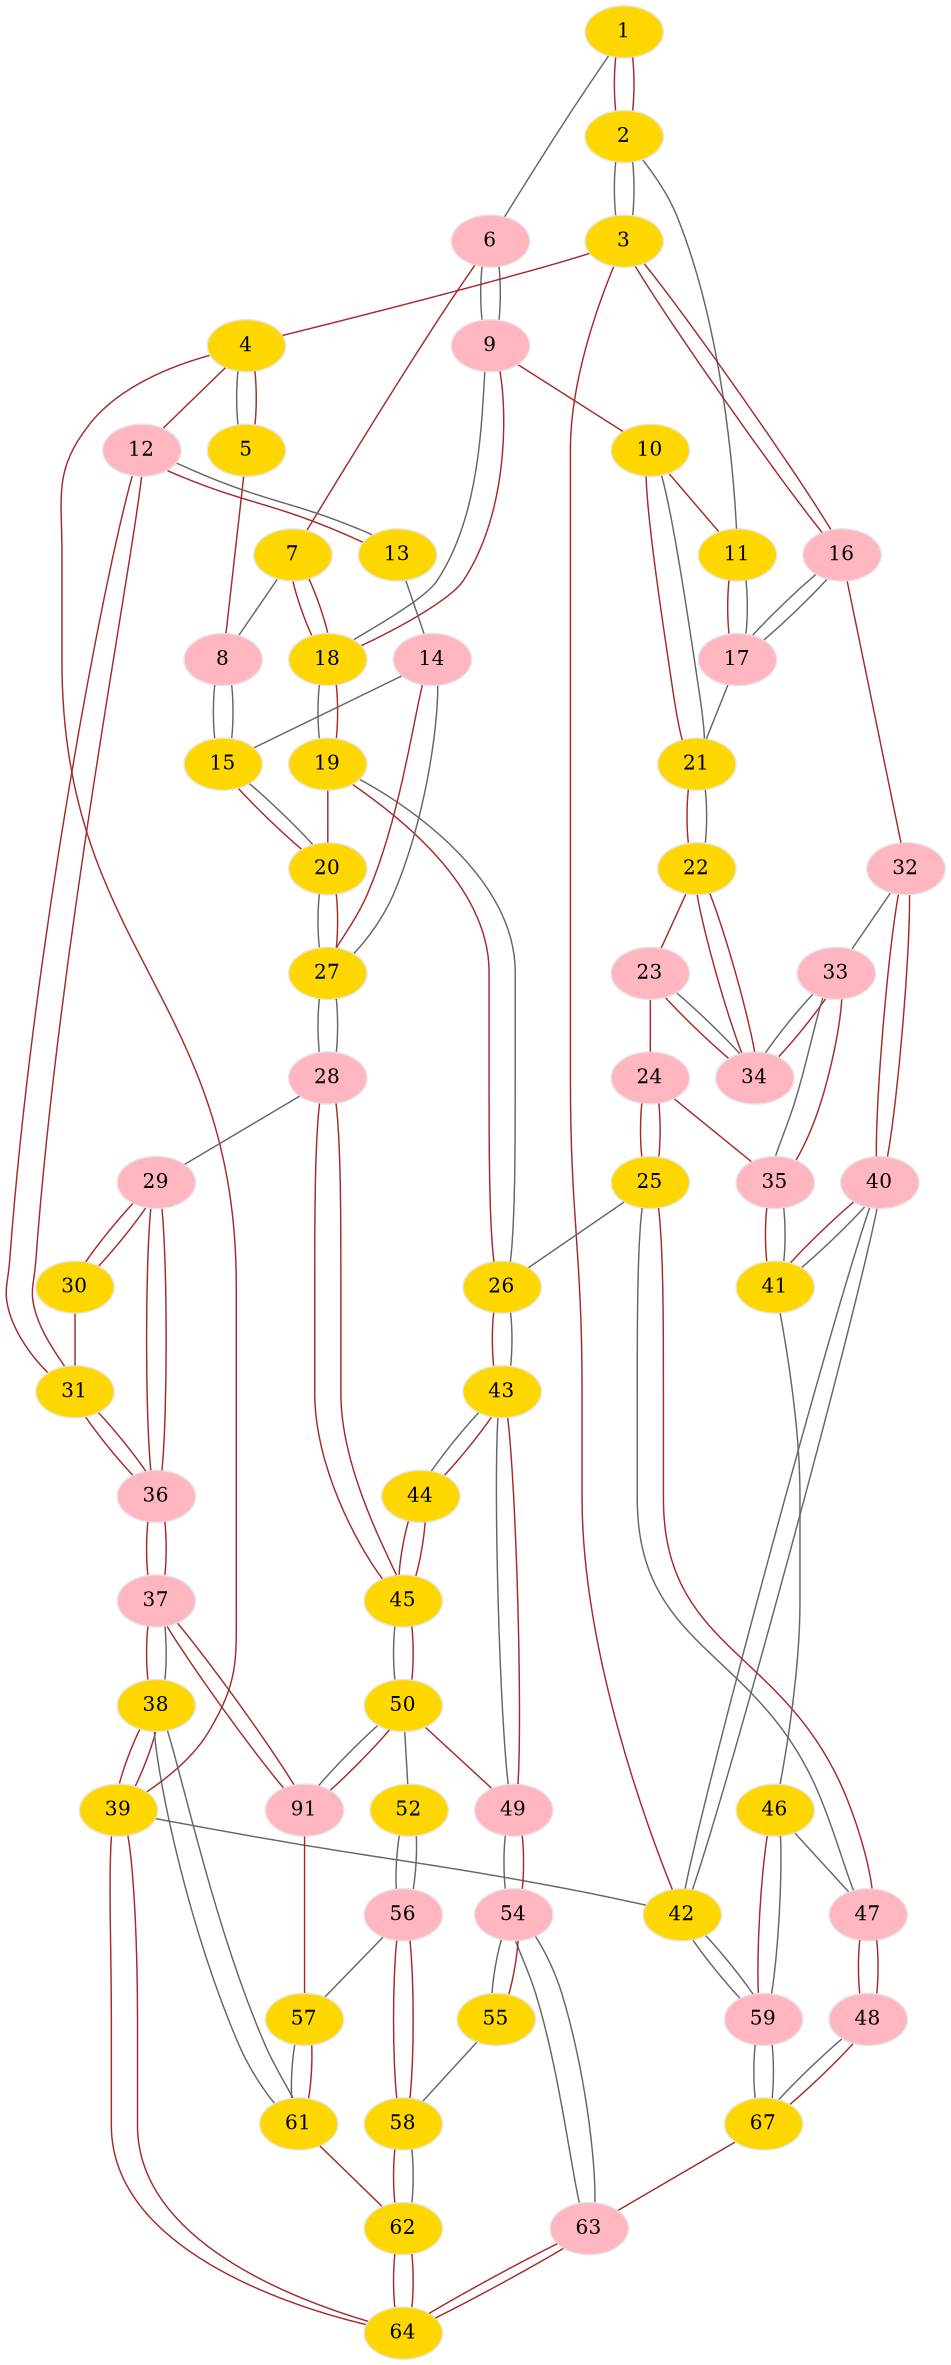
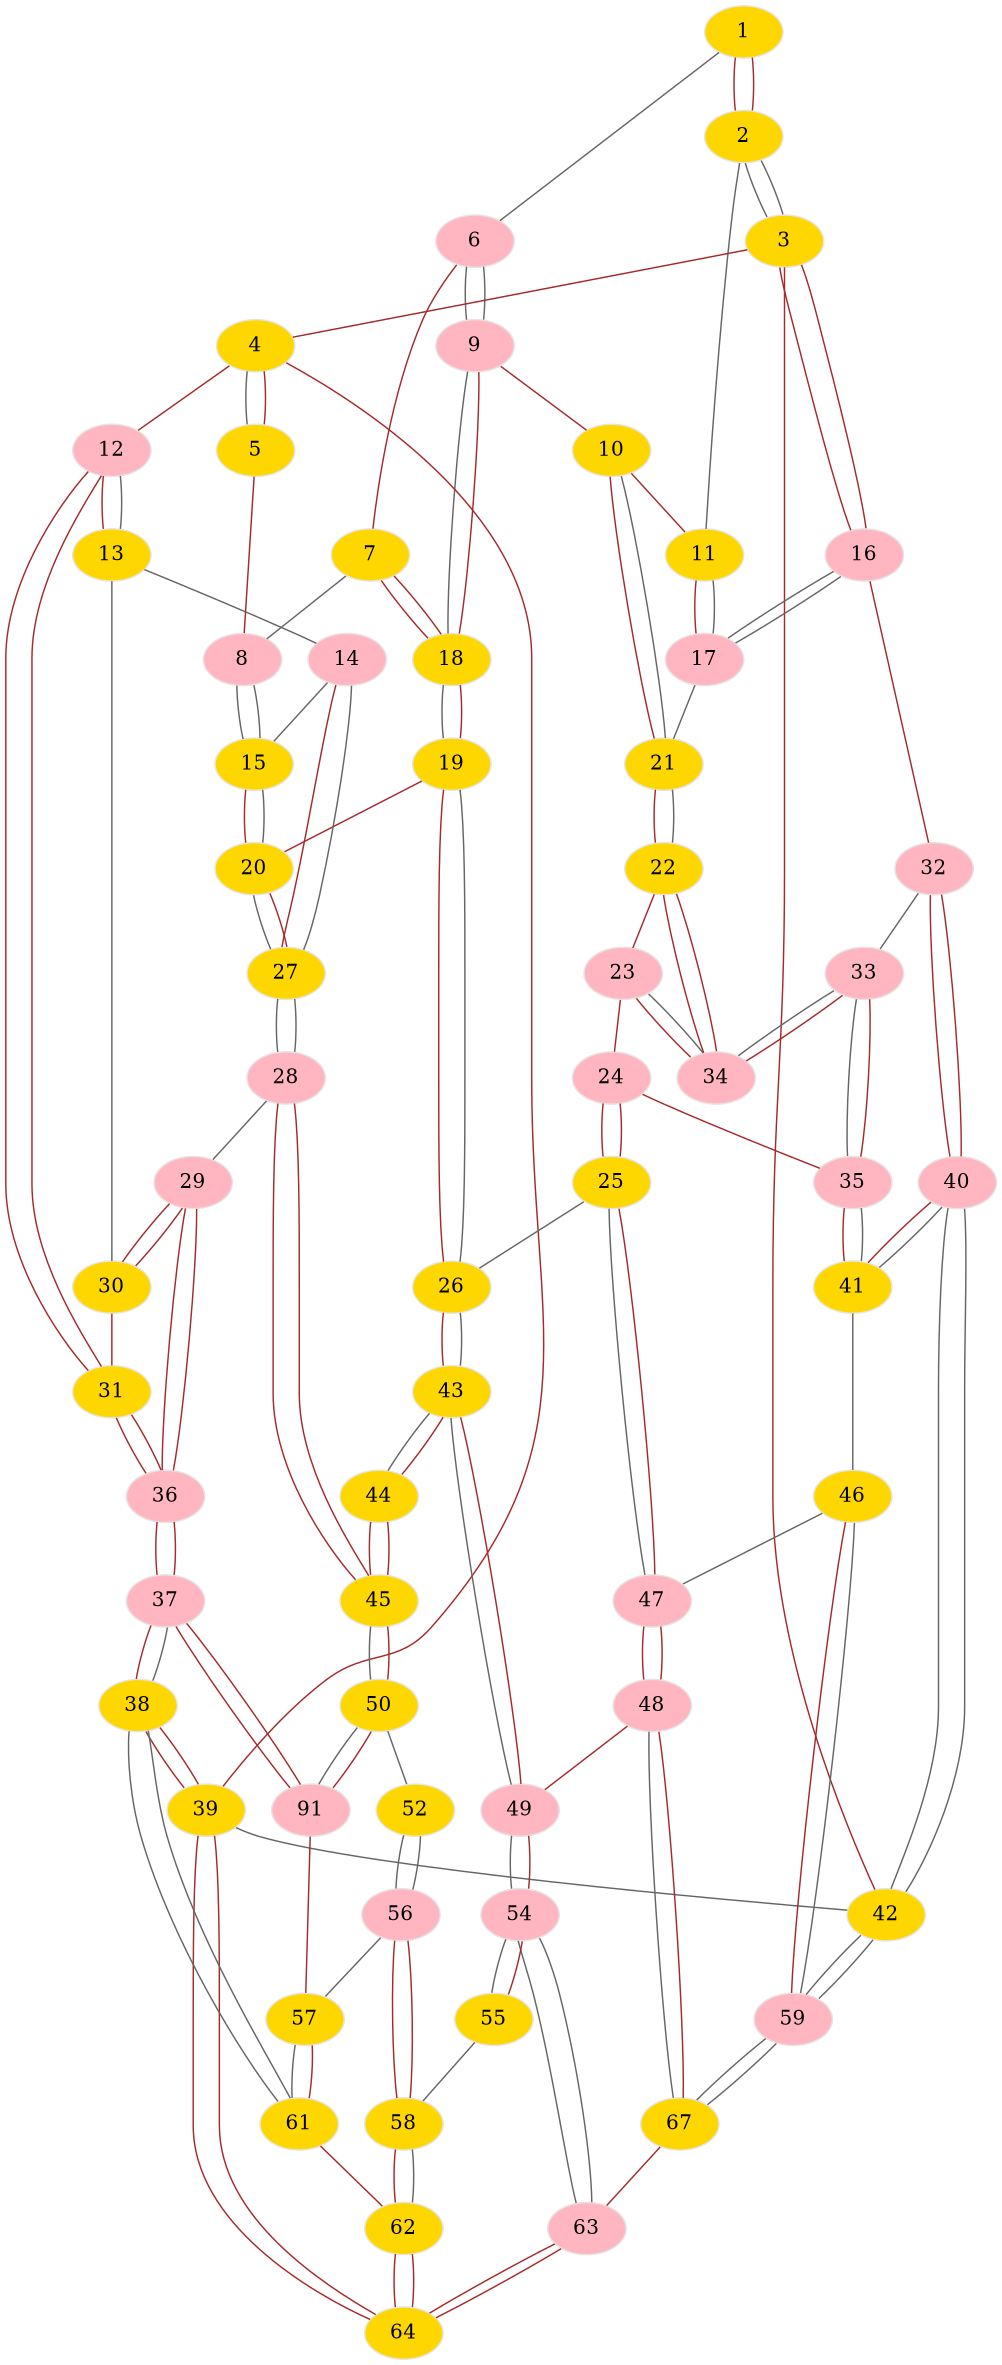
none -> (112, 921)
(459, 1758) -> (586, 1758)
